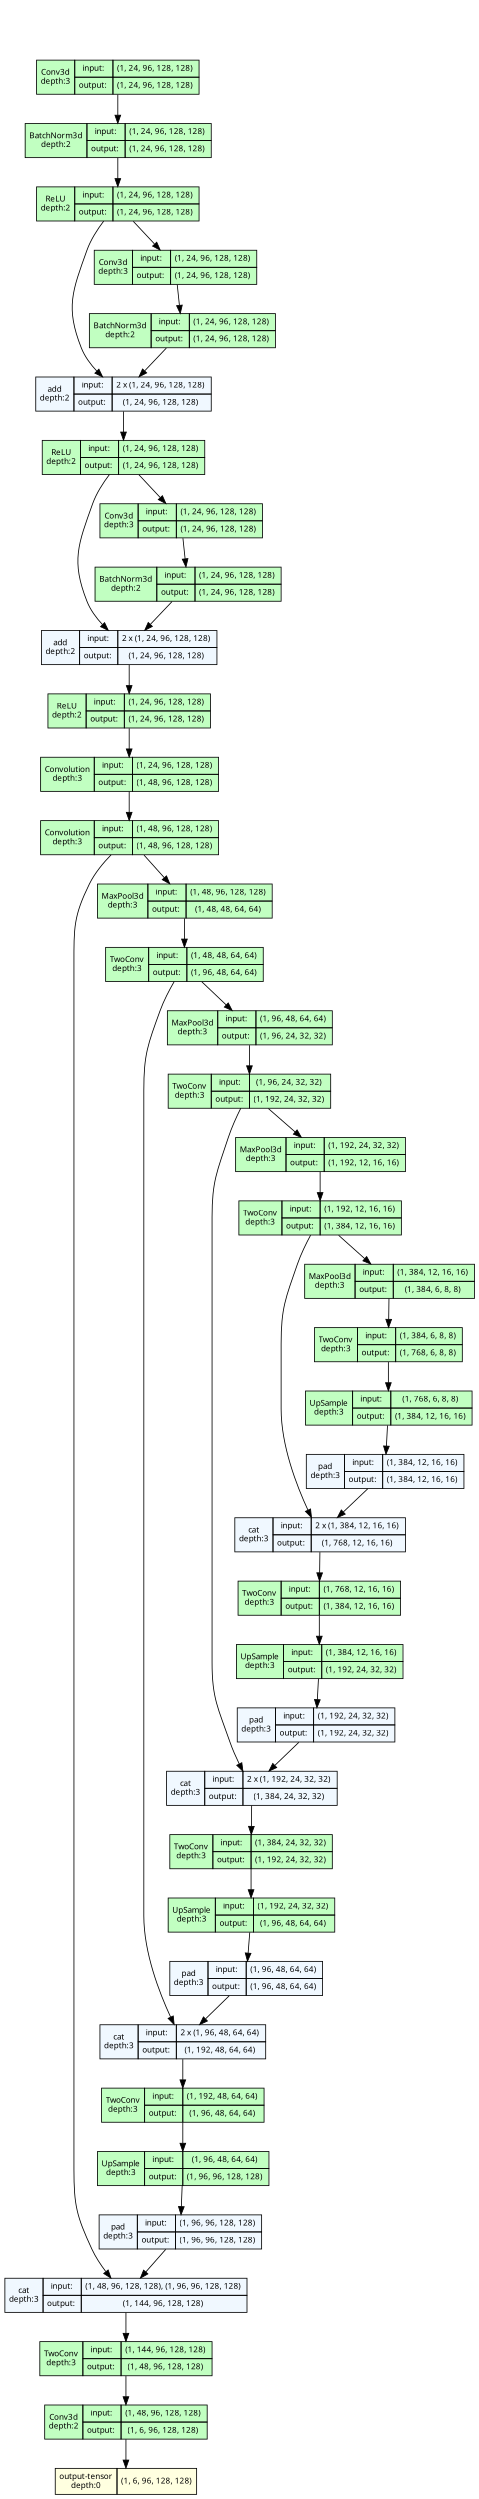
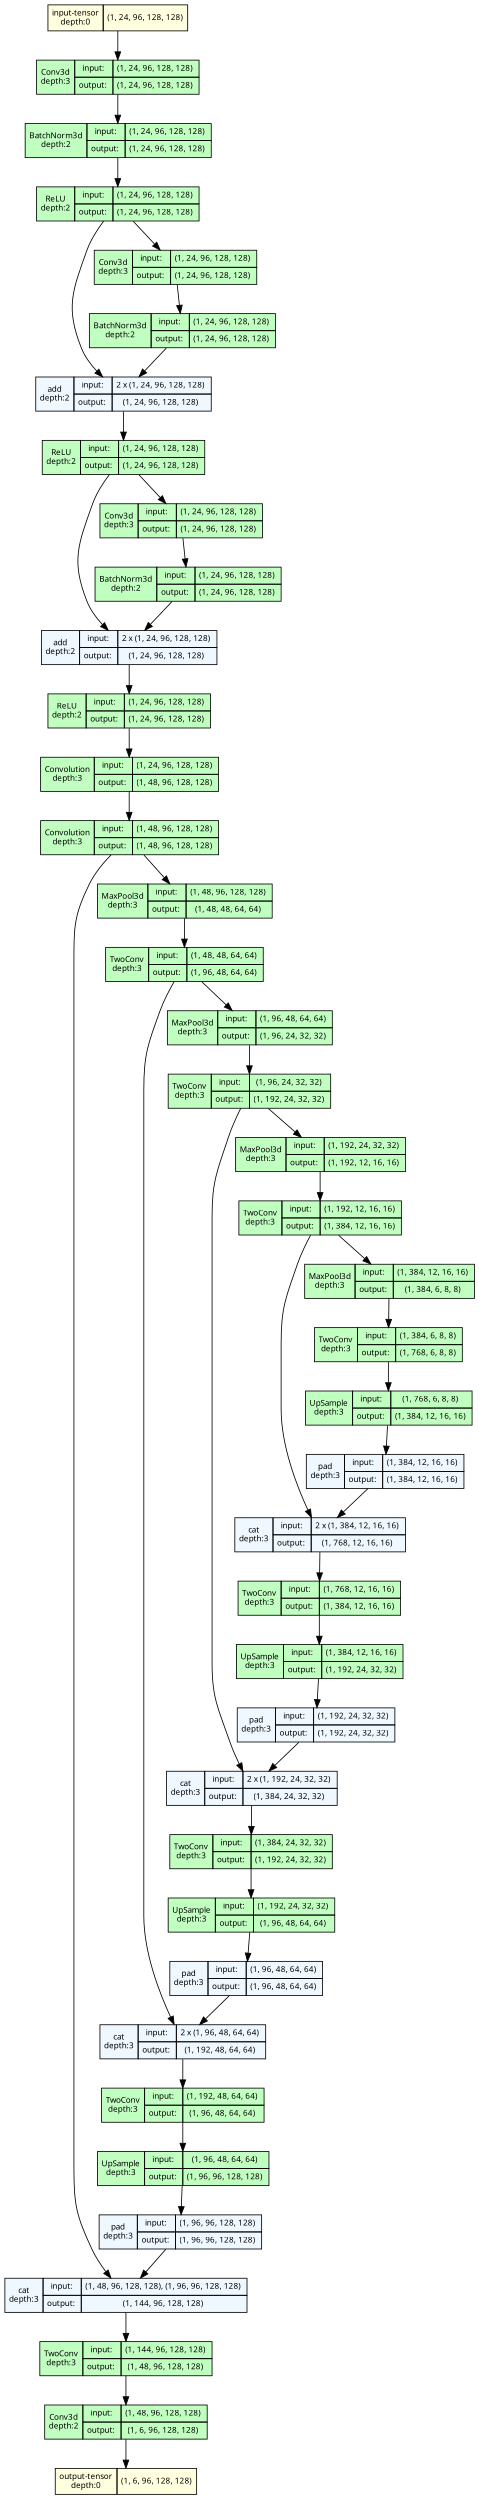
none -> (118, 18)
